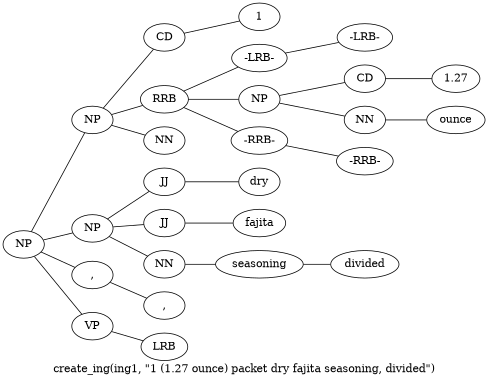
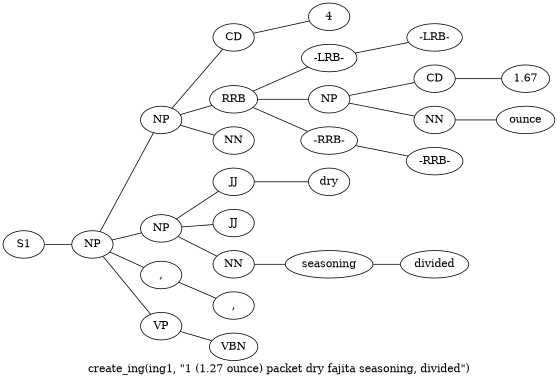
(259, 17) -> (329, 17)
(456, 79) -> (526, 79)
(259, 223) -> none
none -> (24, 244)
(164, 347) -> (234, 347)
